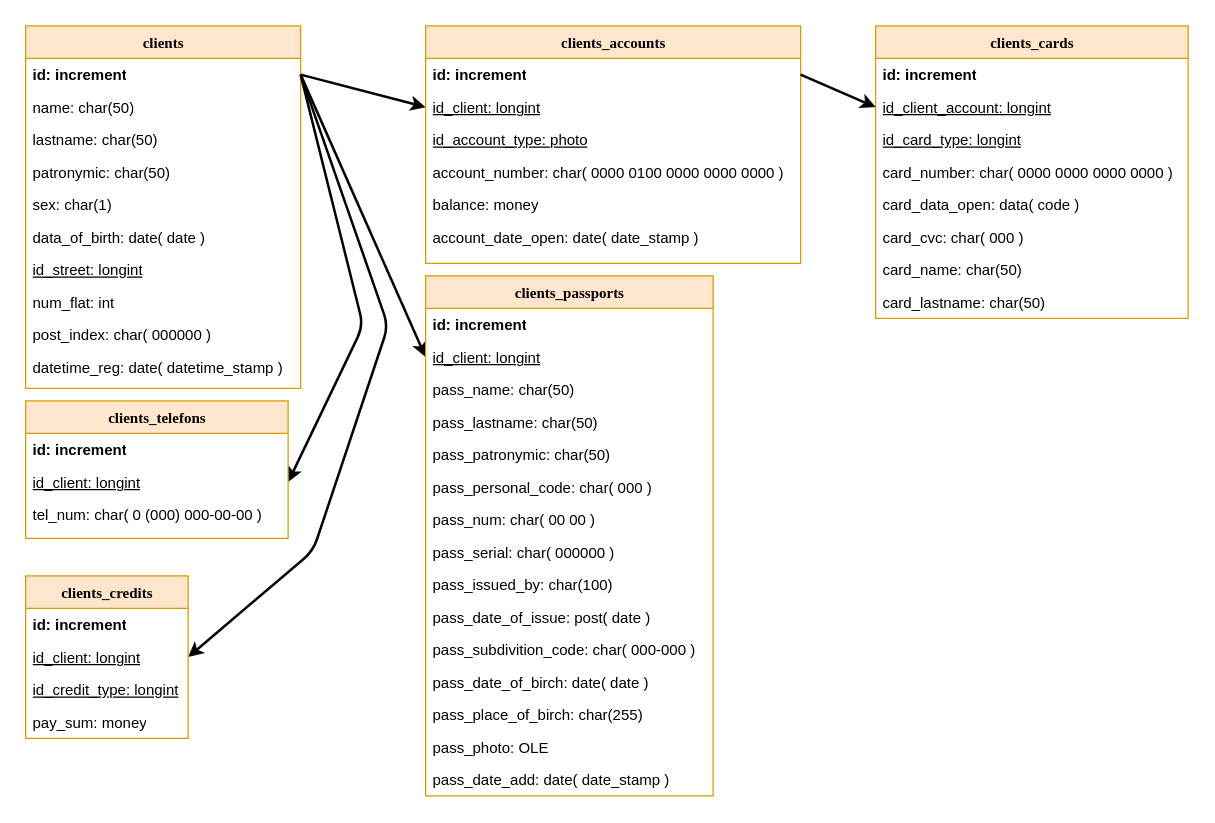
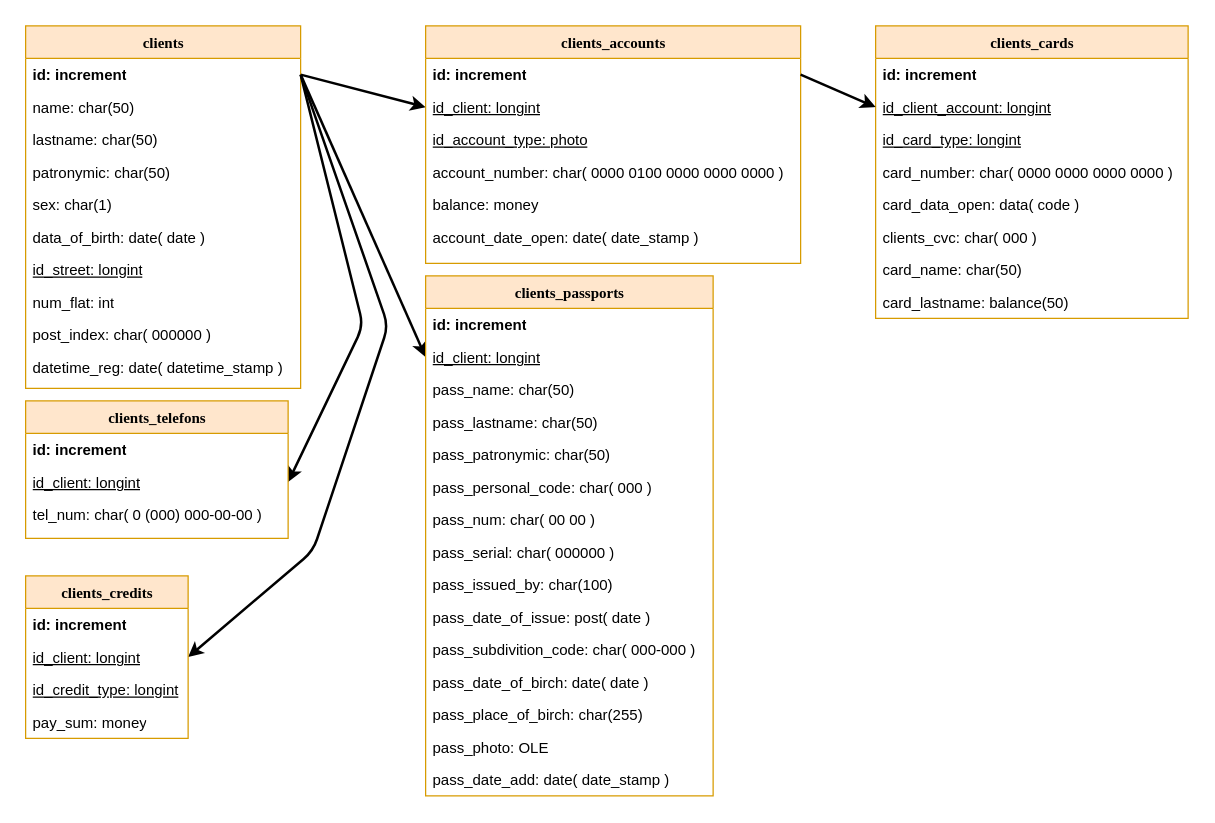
(964, 238) -> (972, 238)
(974, 303) -> (985, 303)
